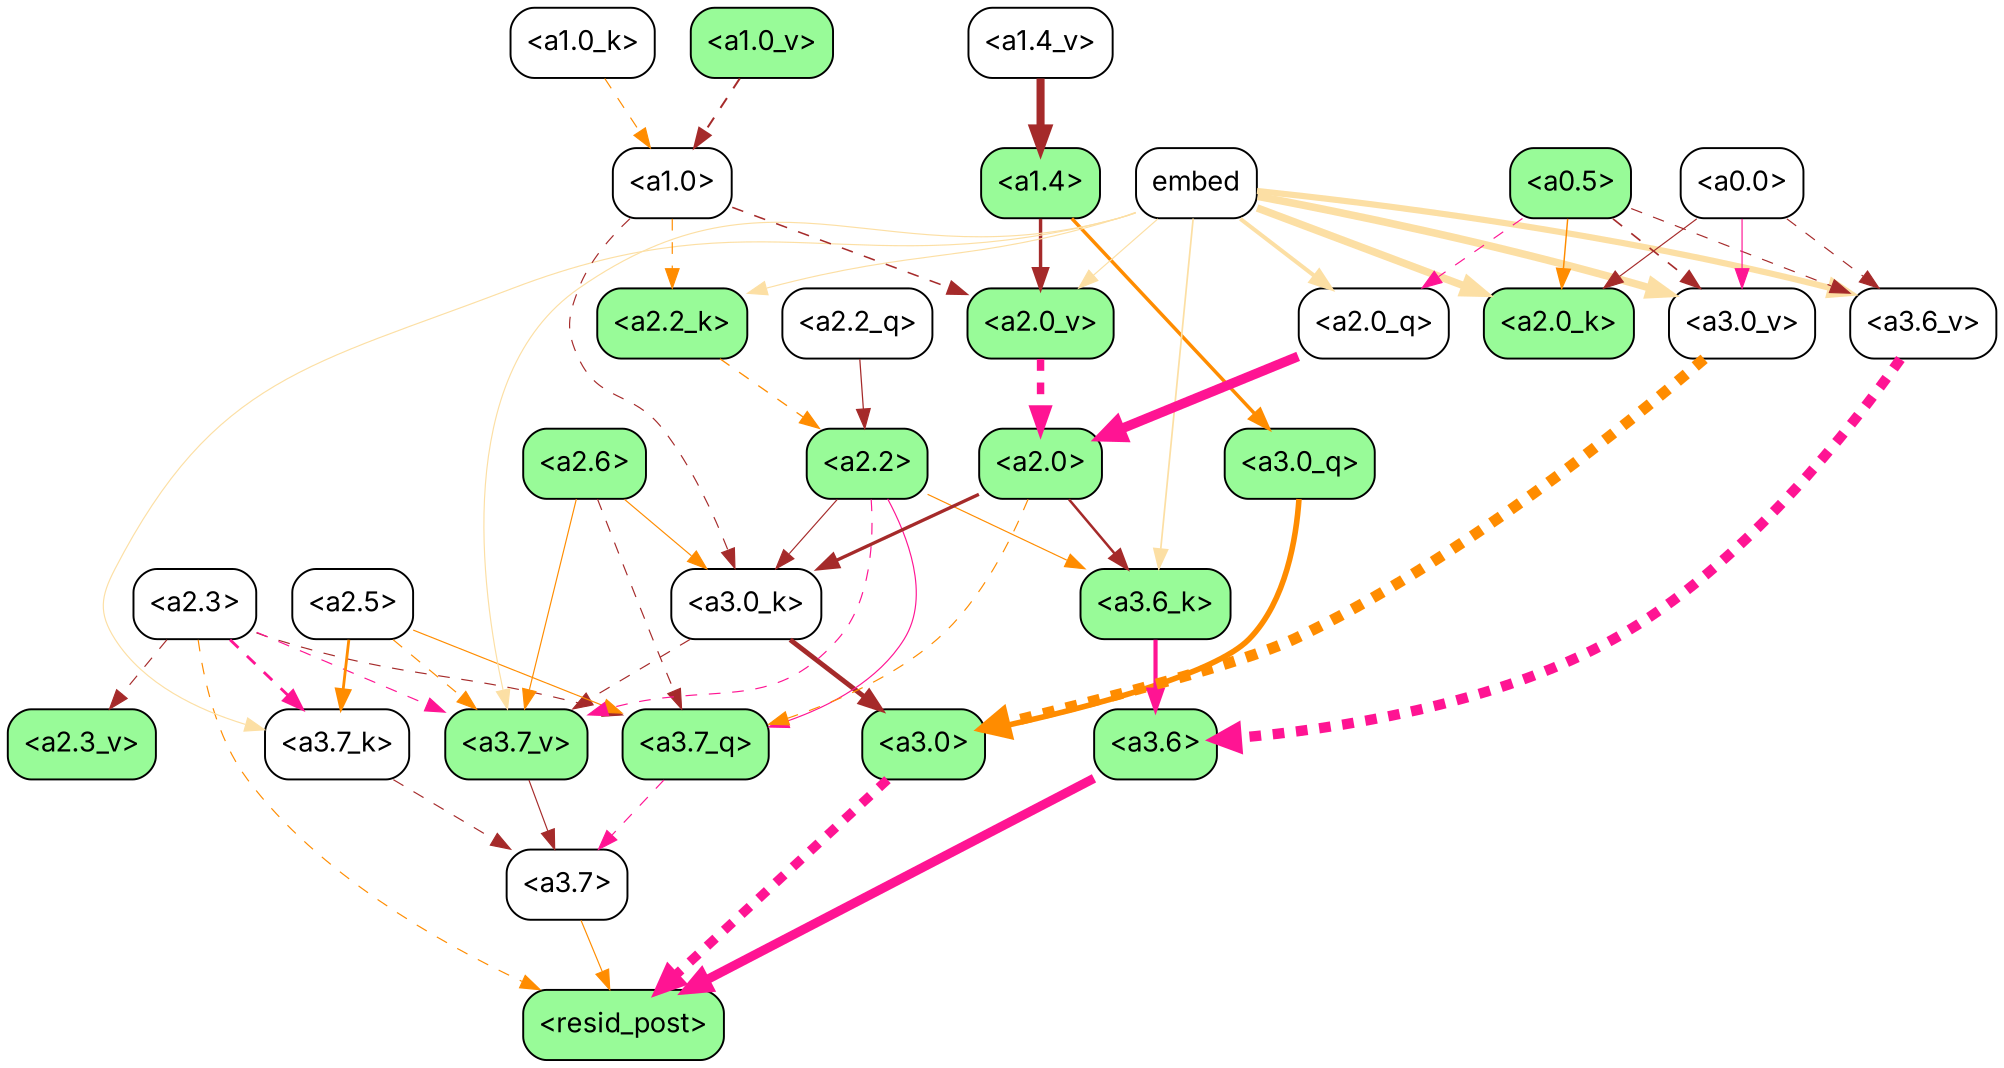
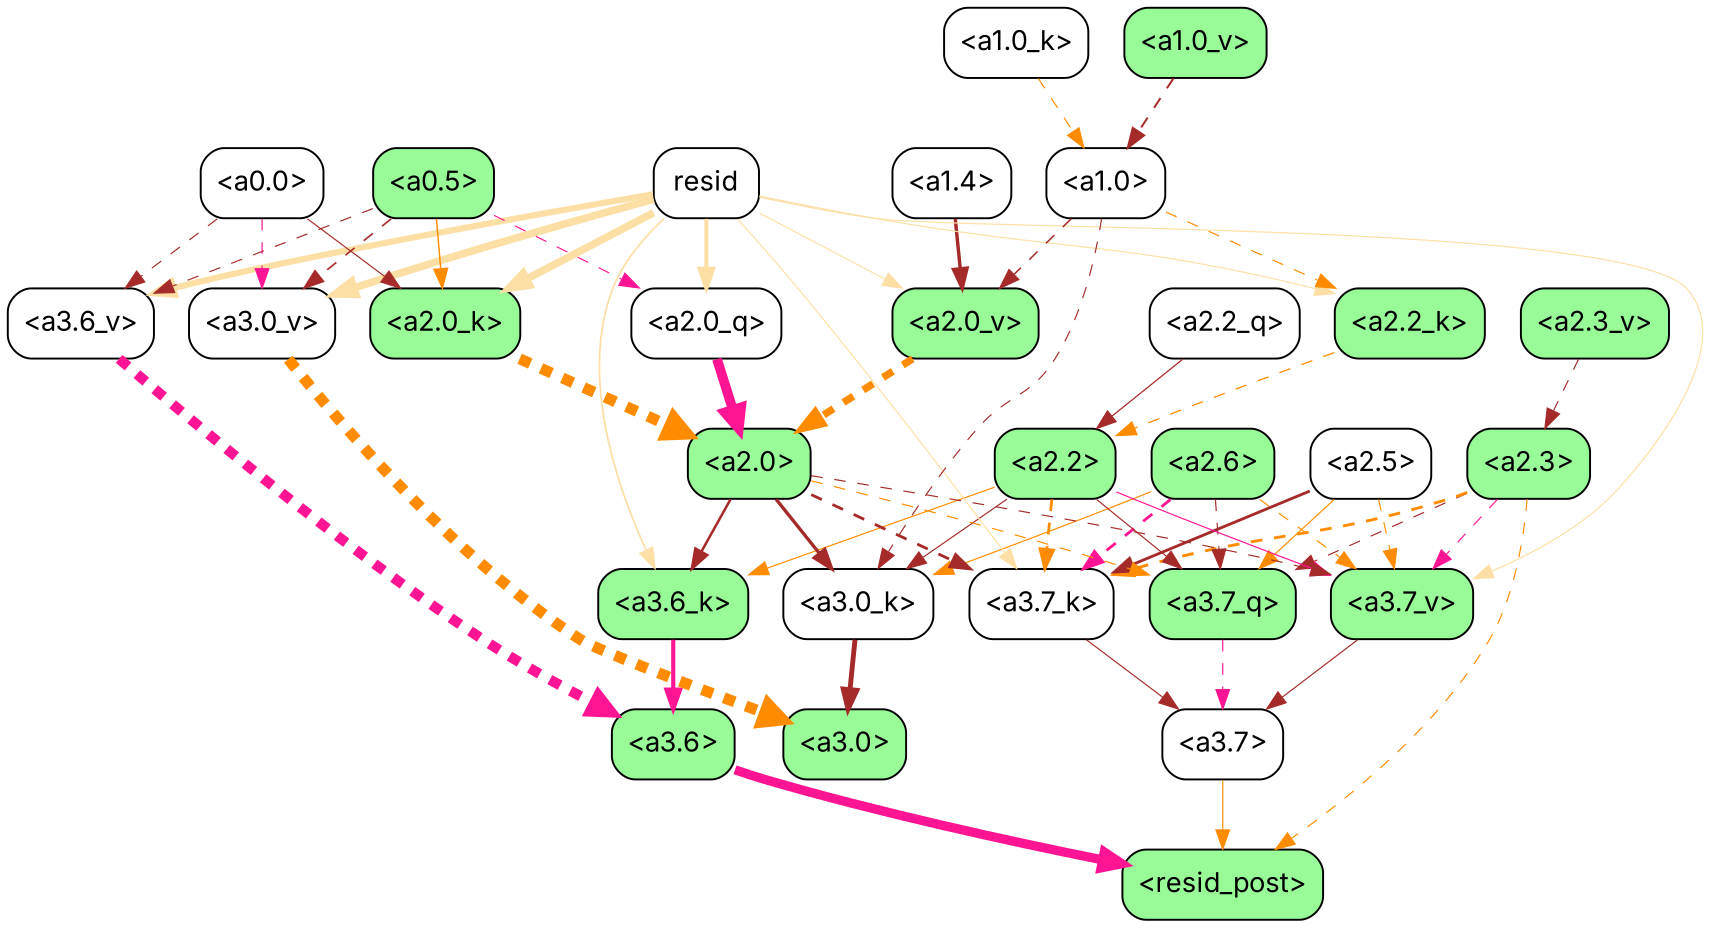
(1041, 43) -> none
(1041, 183) -> (952, 183)
(1196, 183) -> (706, 183)
(1742, 239) -> (262, 239)
(1041, 384) -> (864, 390)
none -> (587, 389)
(1300, 464) -> none
none -> (864, 519)
none -> (1144, 521)
none -> (1049, 524)
(553, 594) -> (1292, 522)
(195, 604) -> (1529, 464)
(905, 638) -> (1132, 528)
(150, 660) -> (1566, 385)
(346, 665) -> (1230, 524)
(259, 668) -> (1326, 529)
(640, 669) -> (1037, 514)
(799, 671) -> (1194, 523)
(443, 809) -> (1125, 668)
(781, 878) -> none
